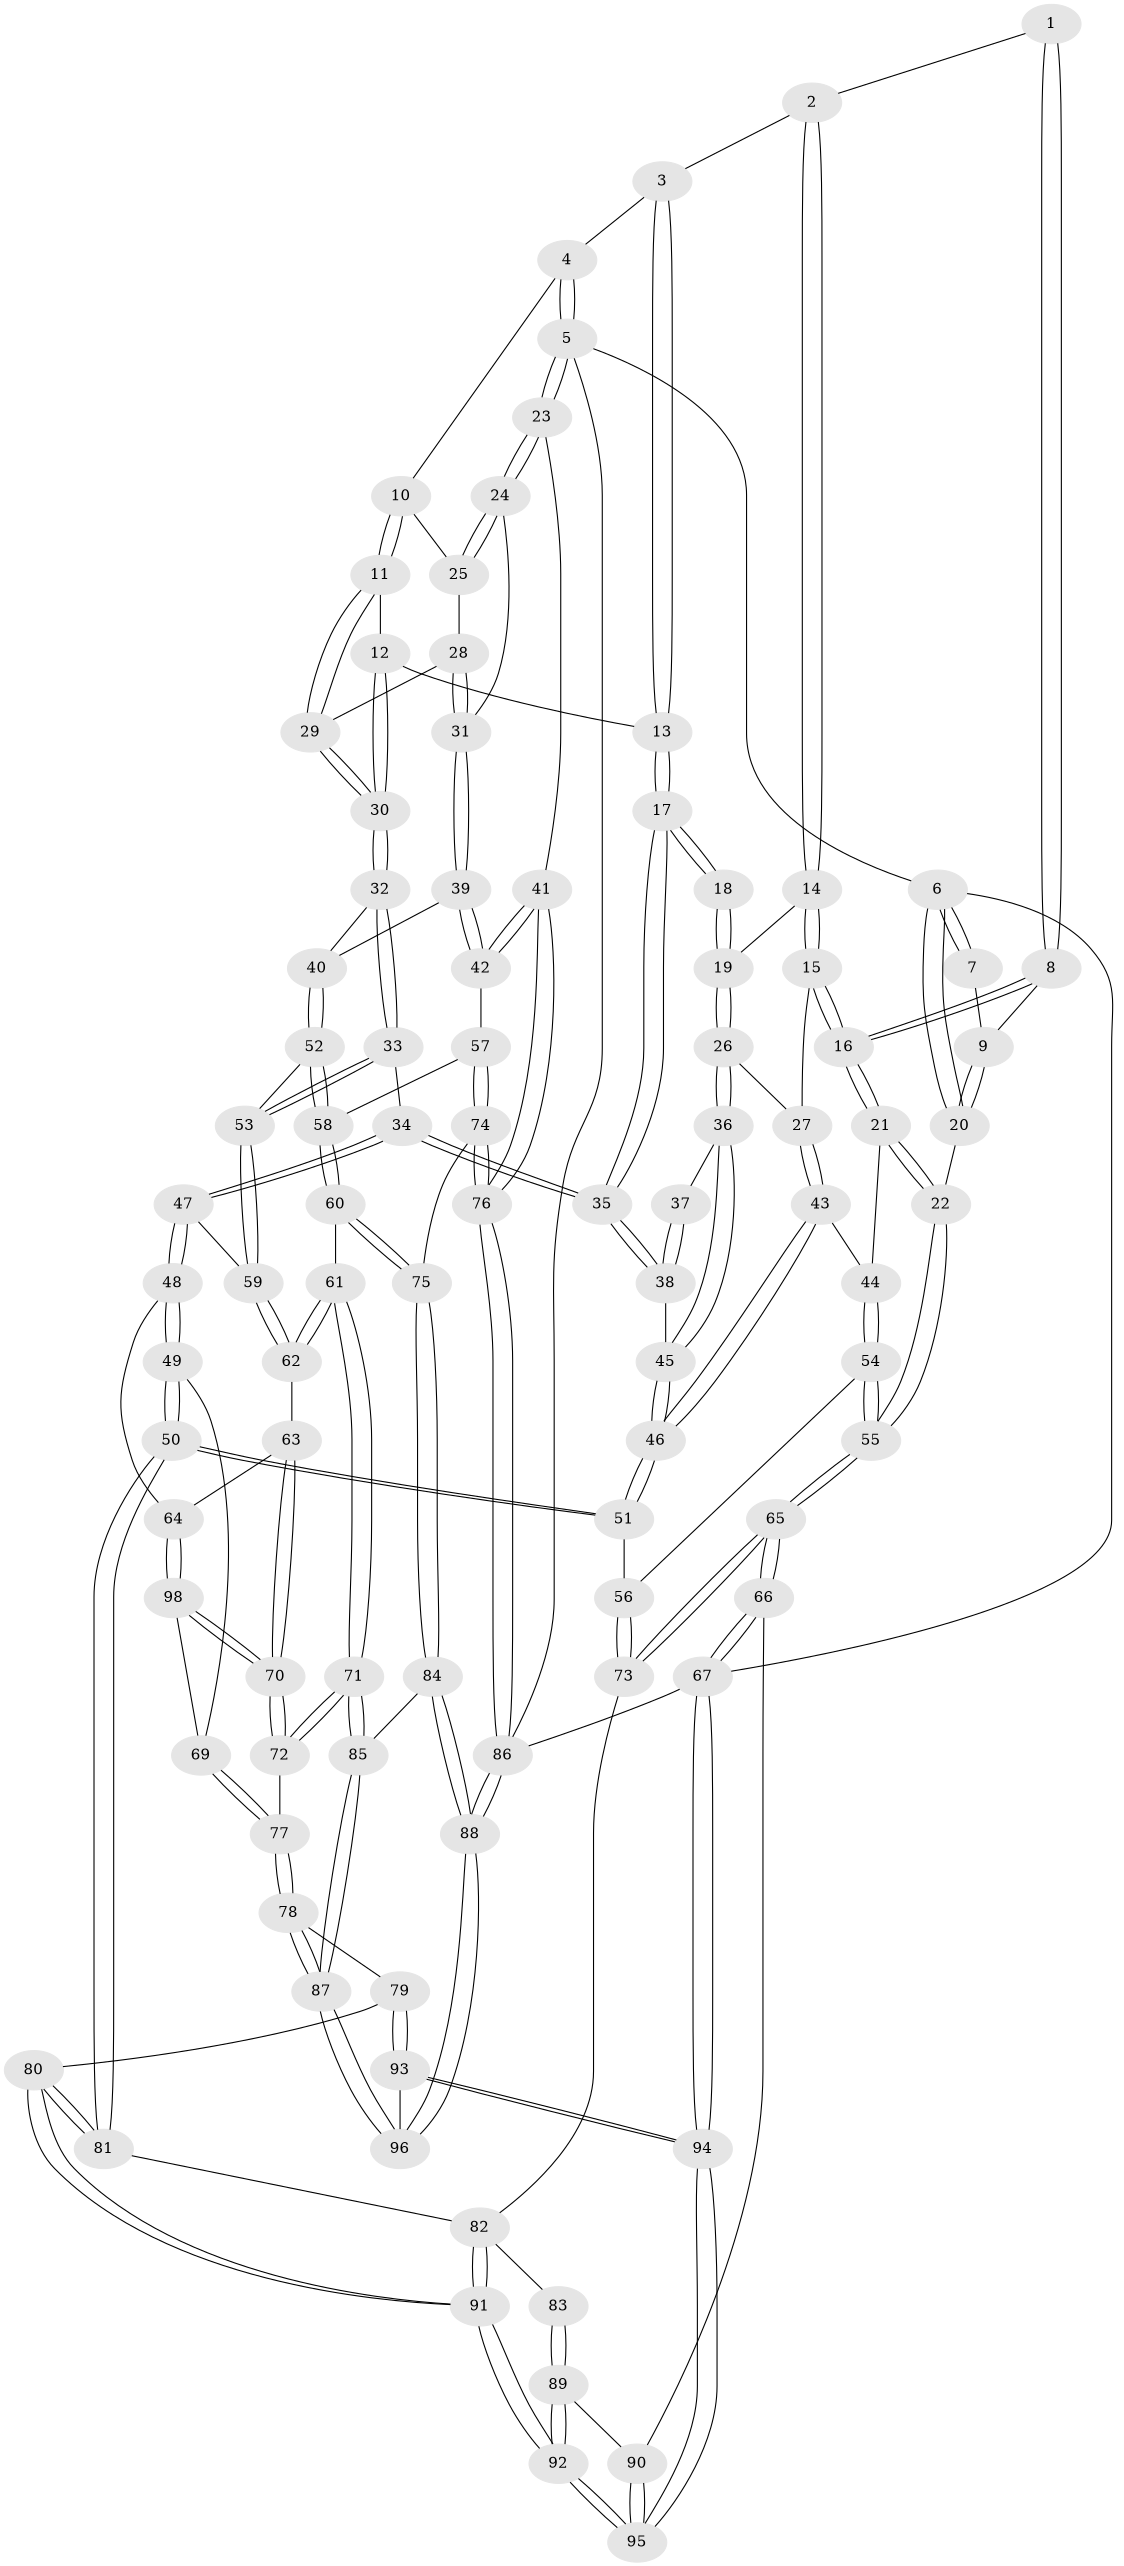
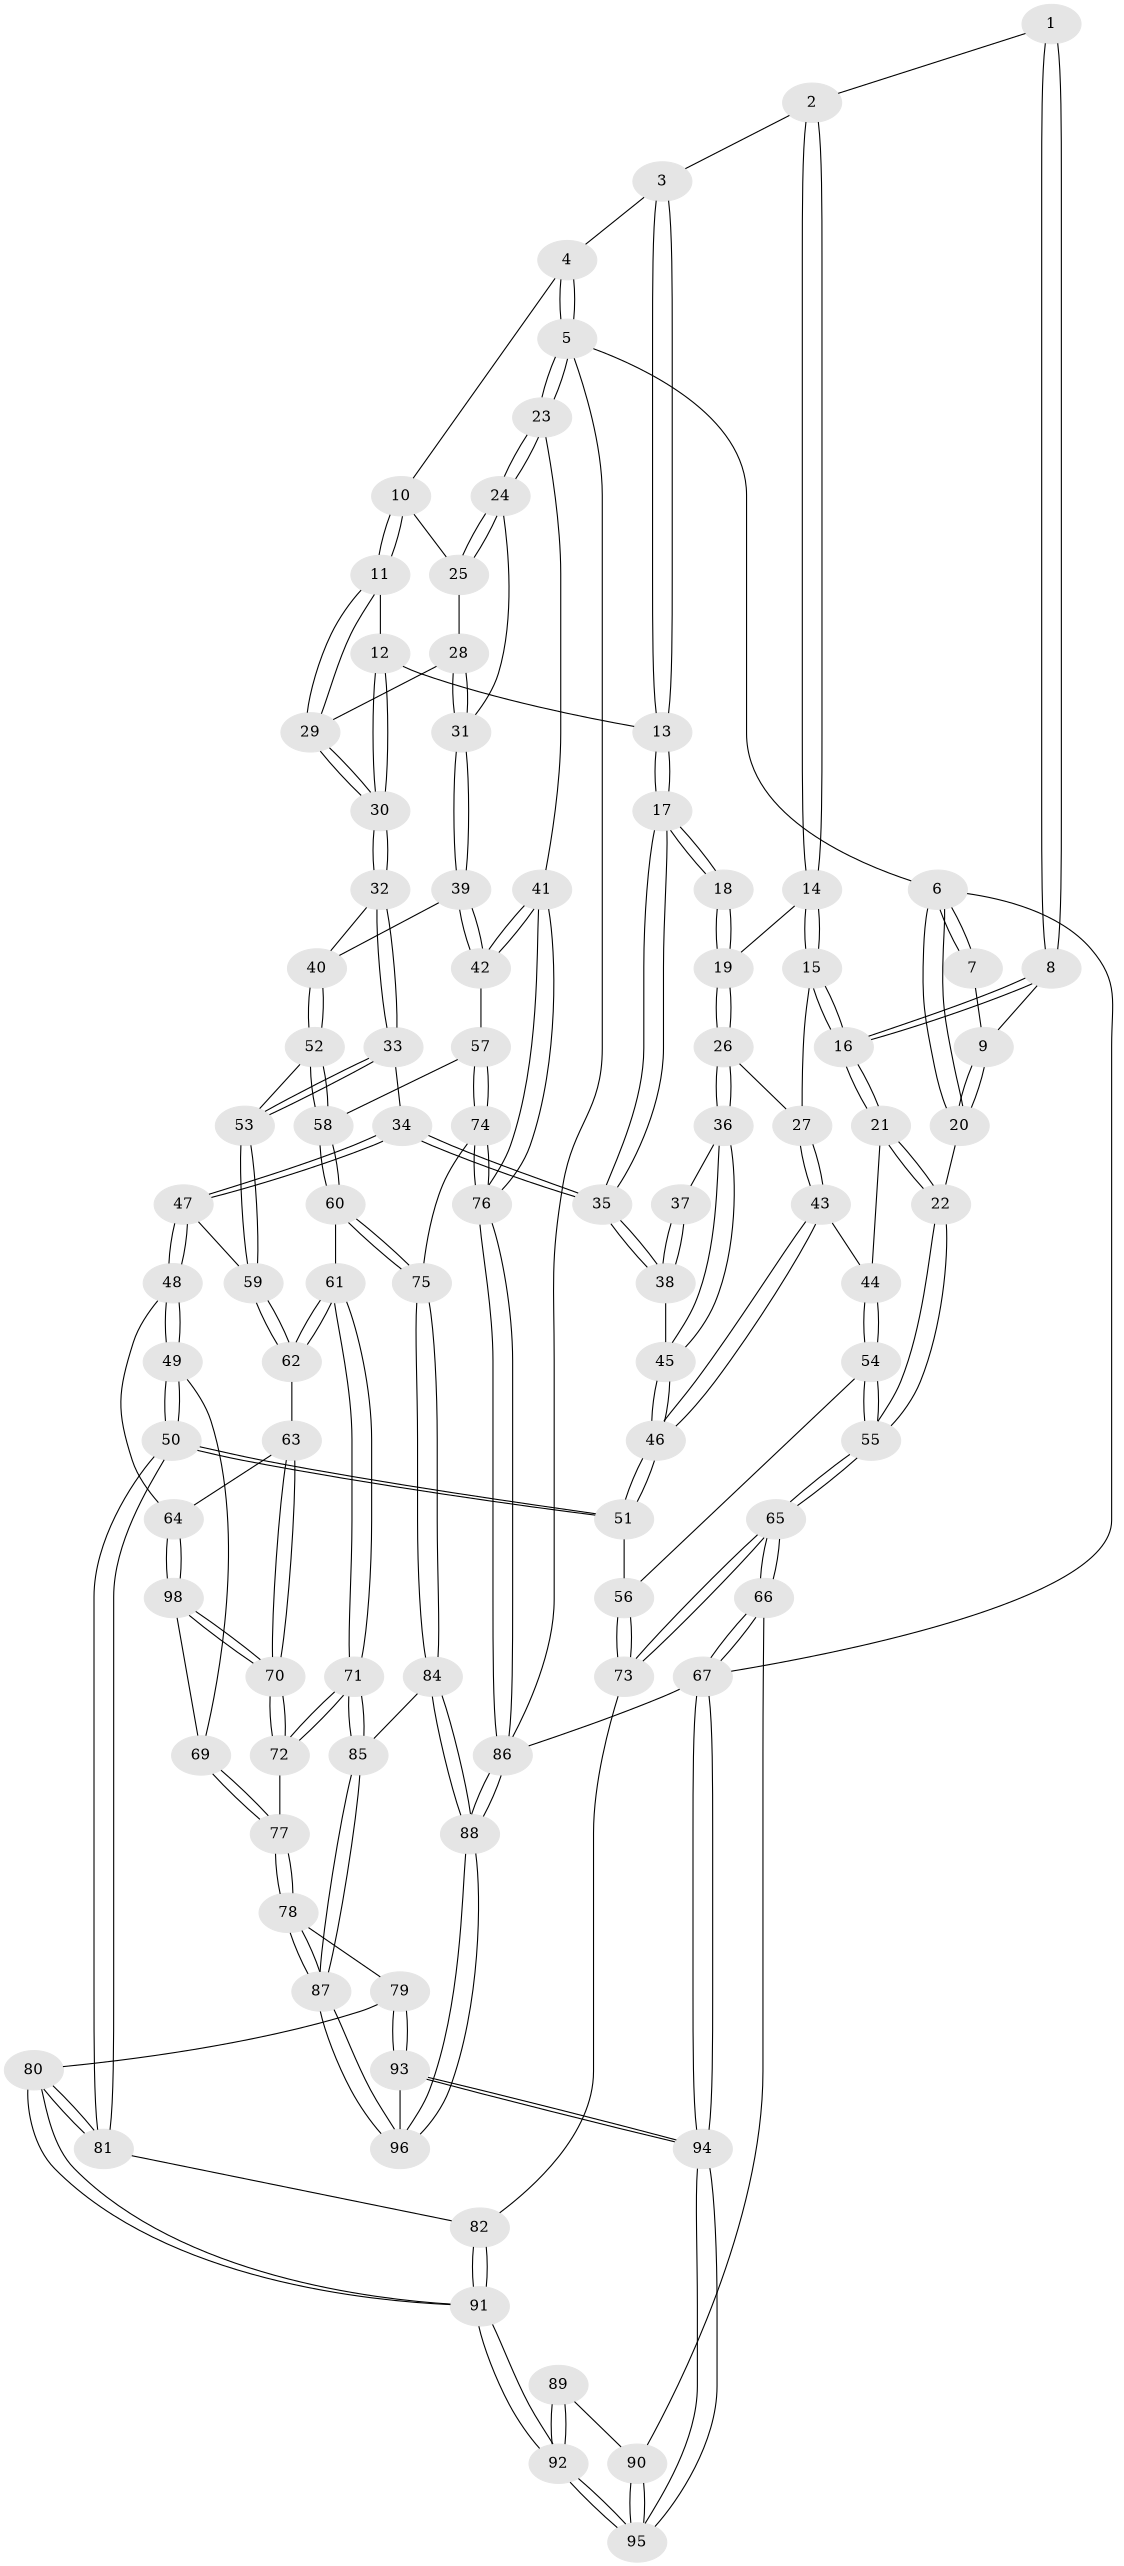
(559, 2306) -> none
